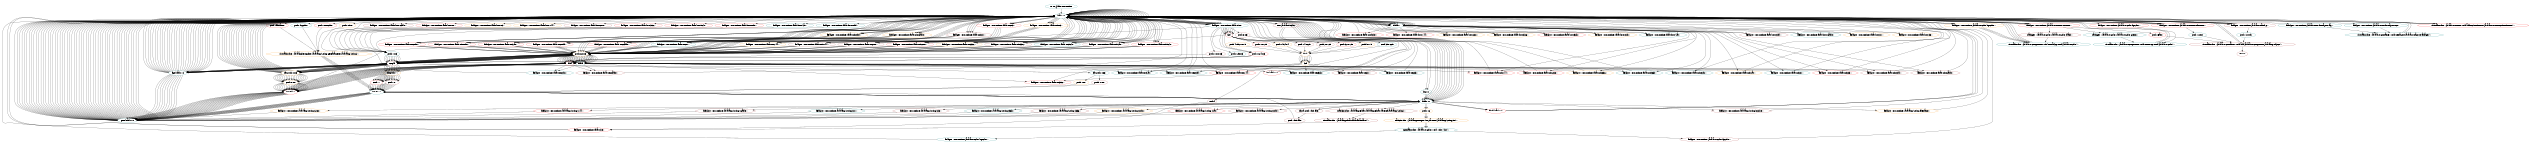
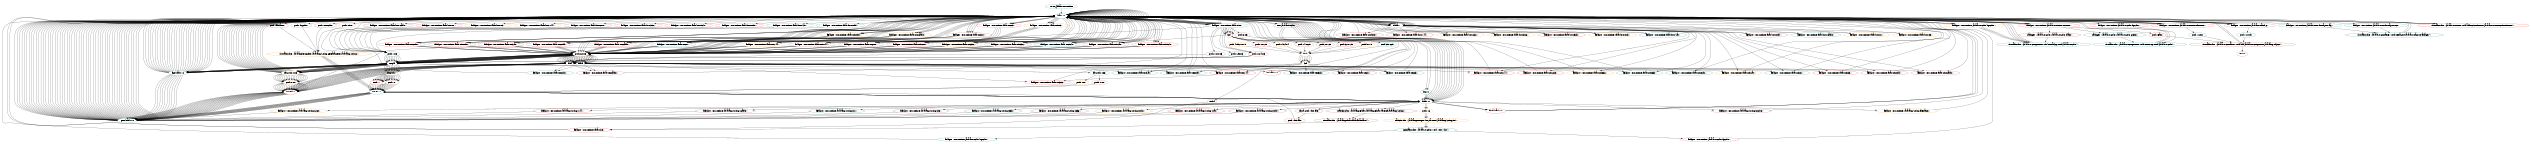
(1061, 6) -> (1061, 6)
